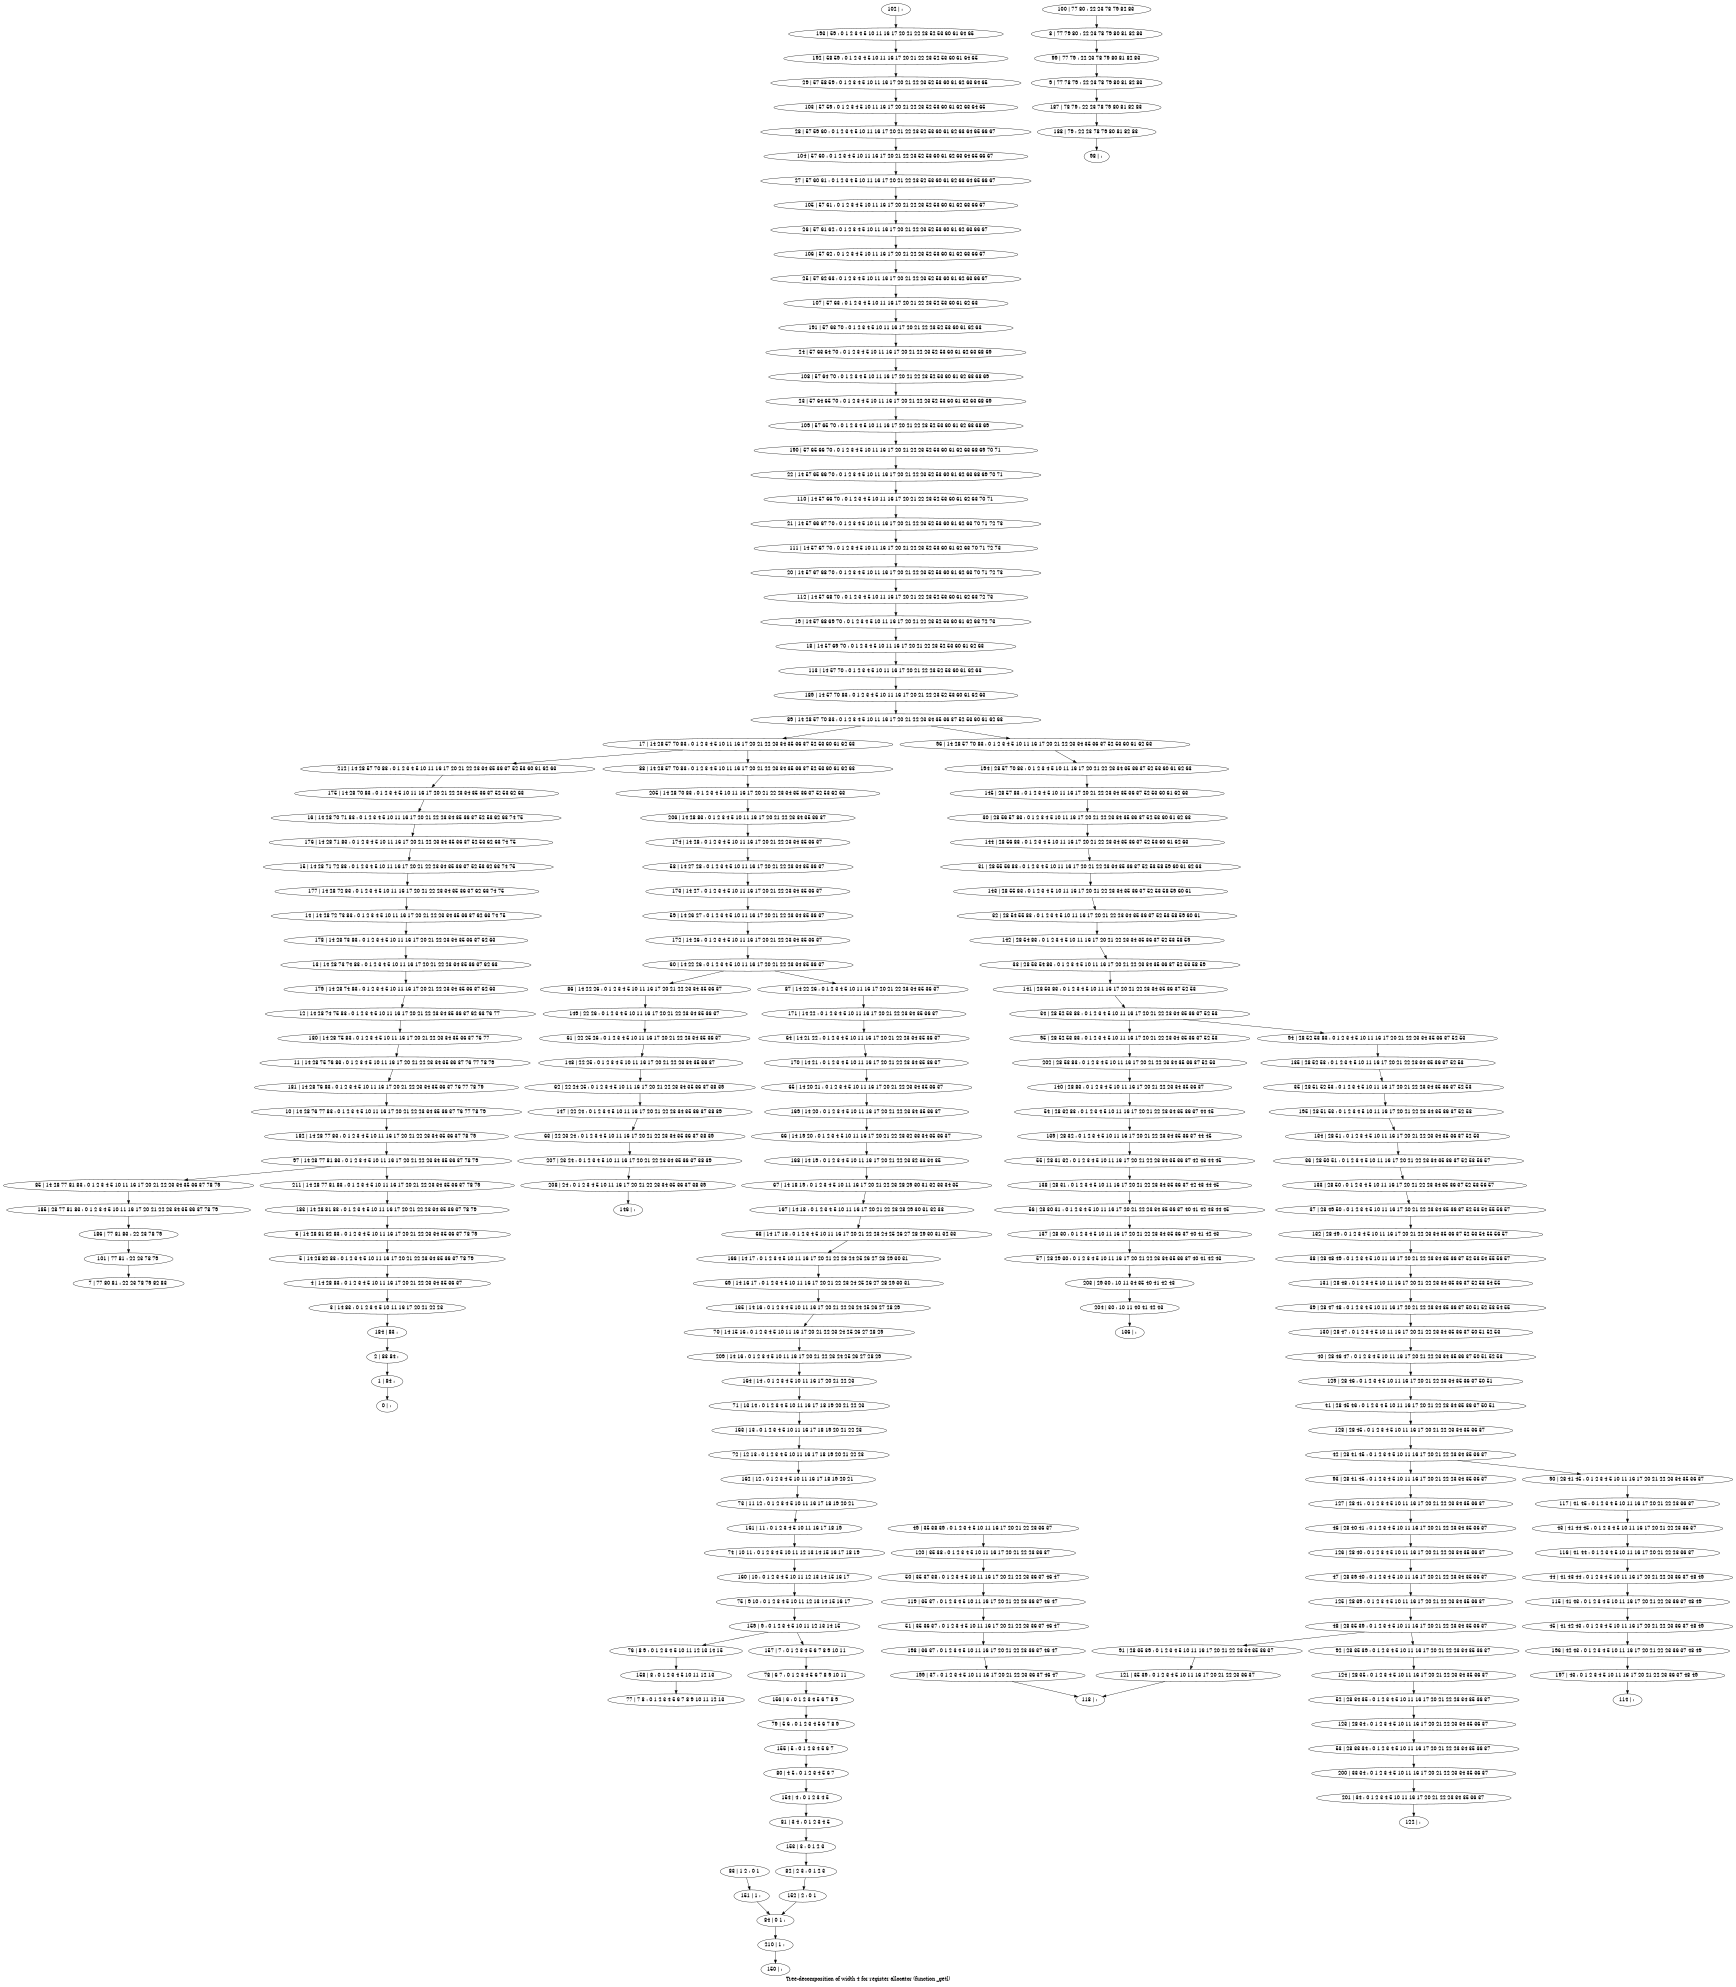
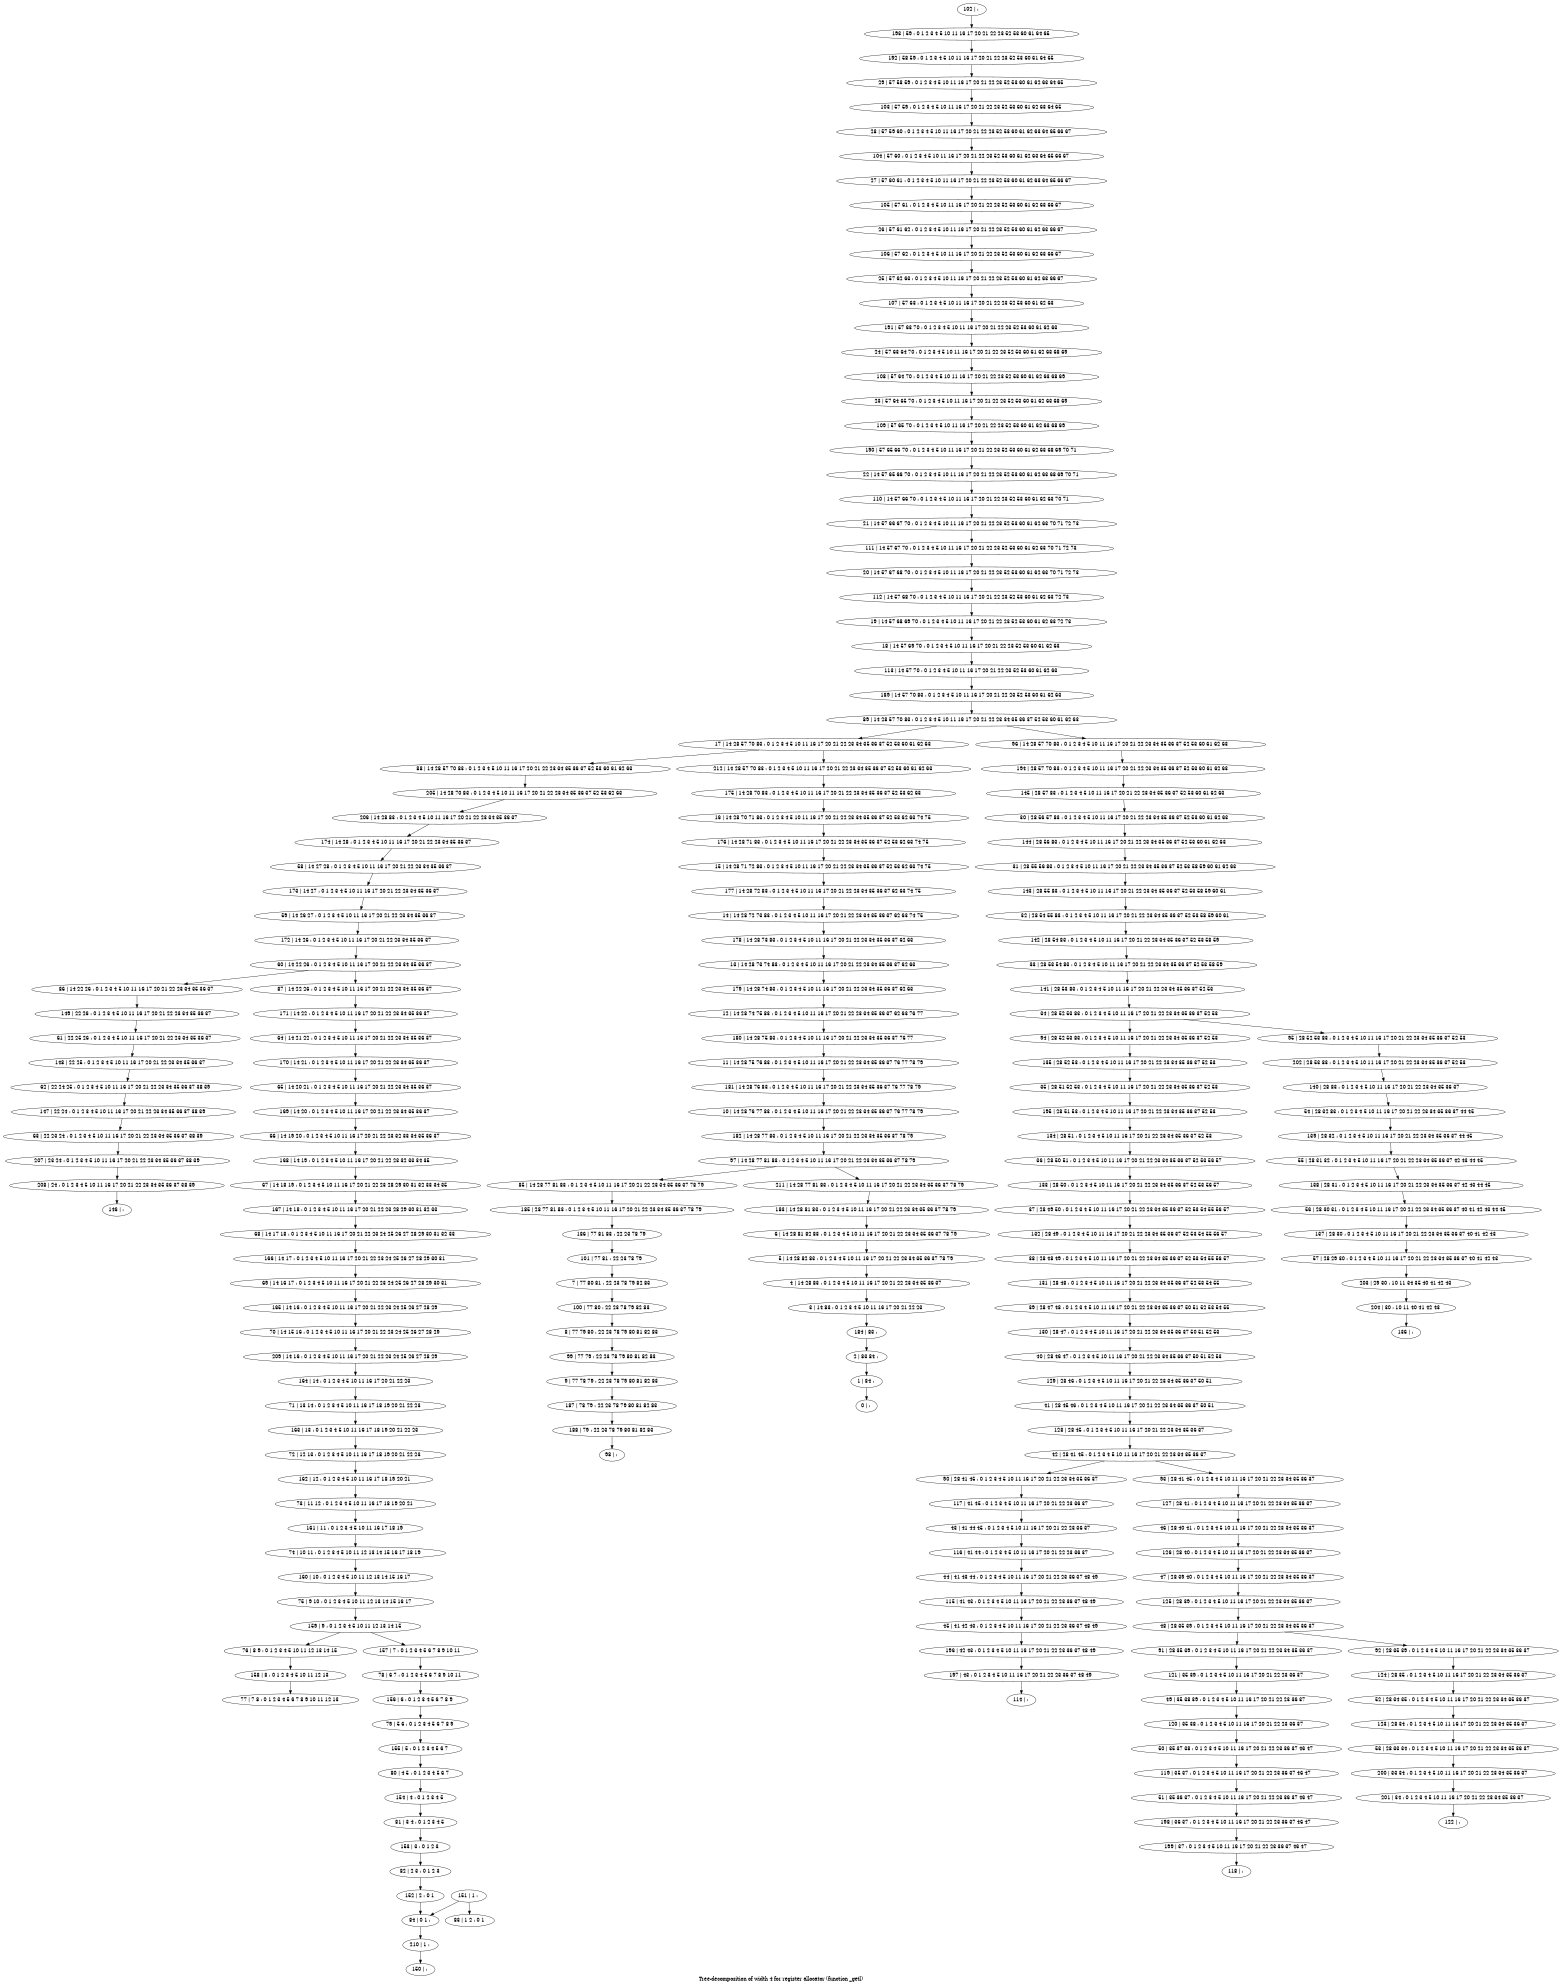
none -> (612, 1294)
(1136, 1689) -> (1236, 1686)
(748, 1882) -> (469, 1907)
